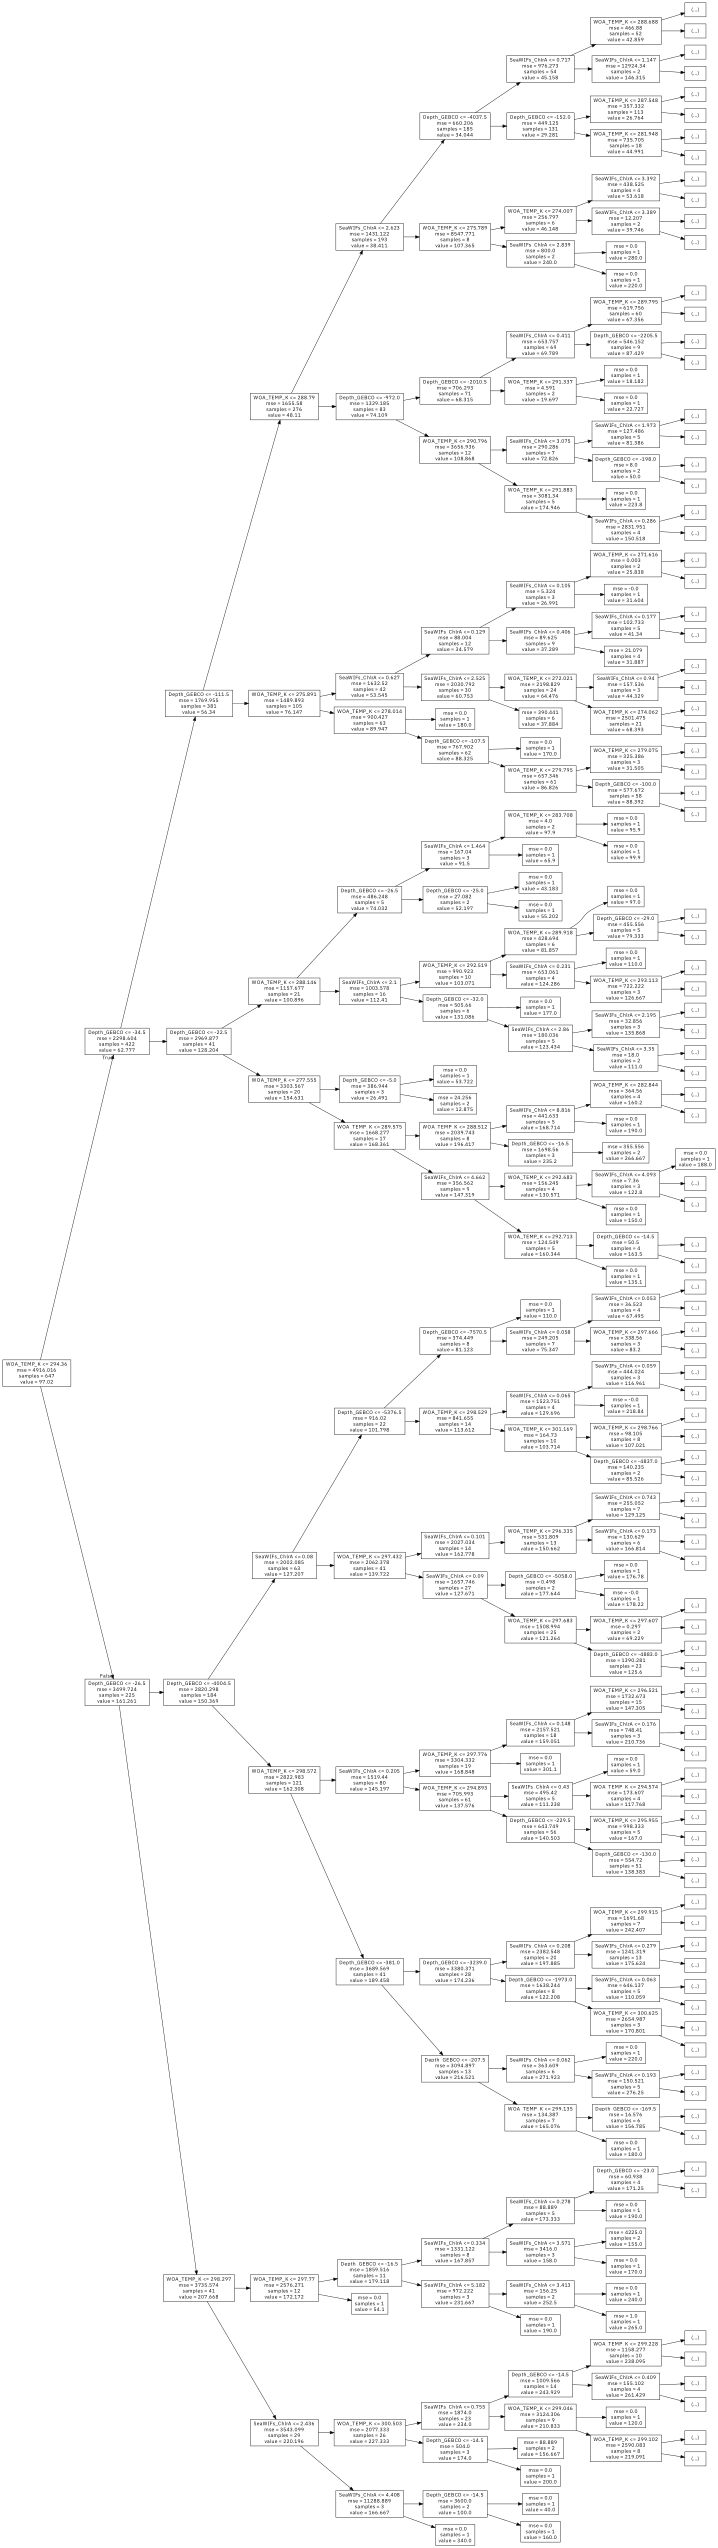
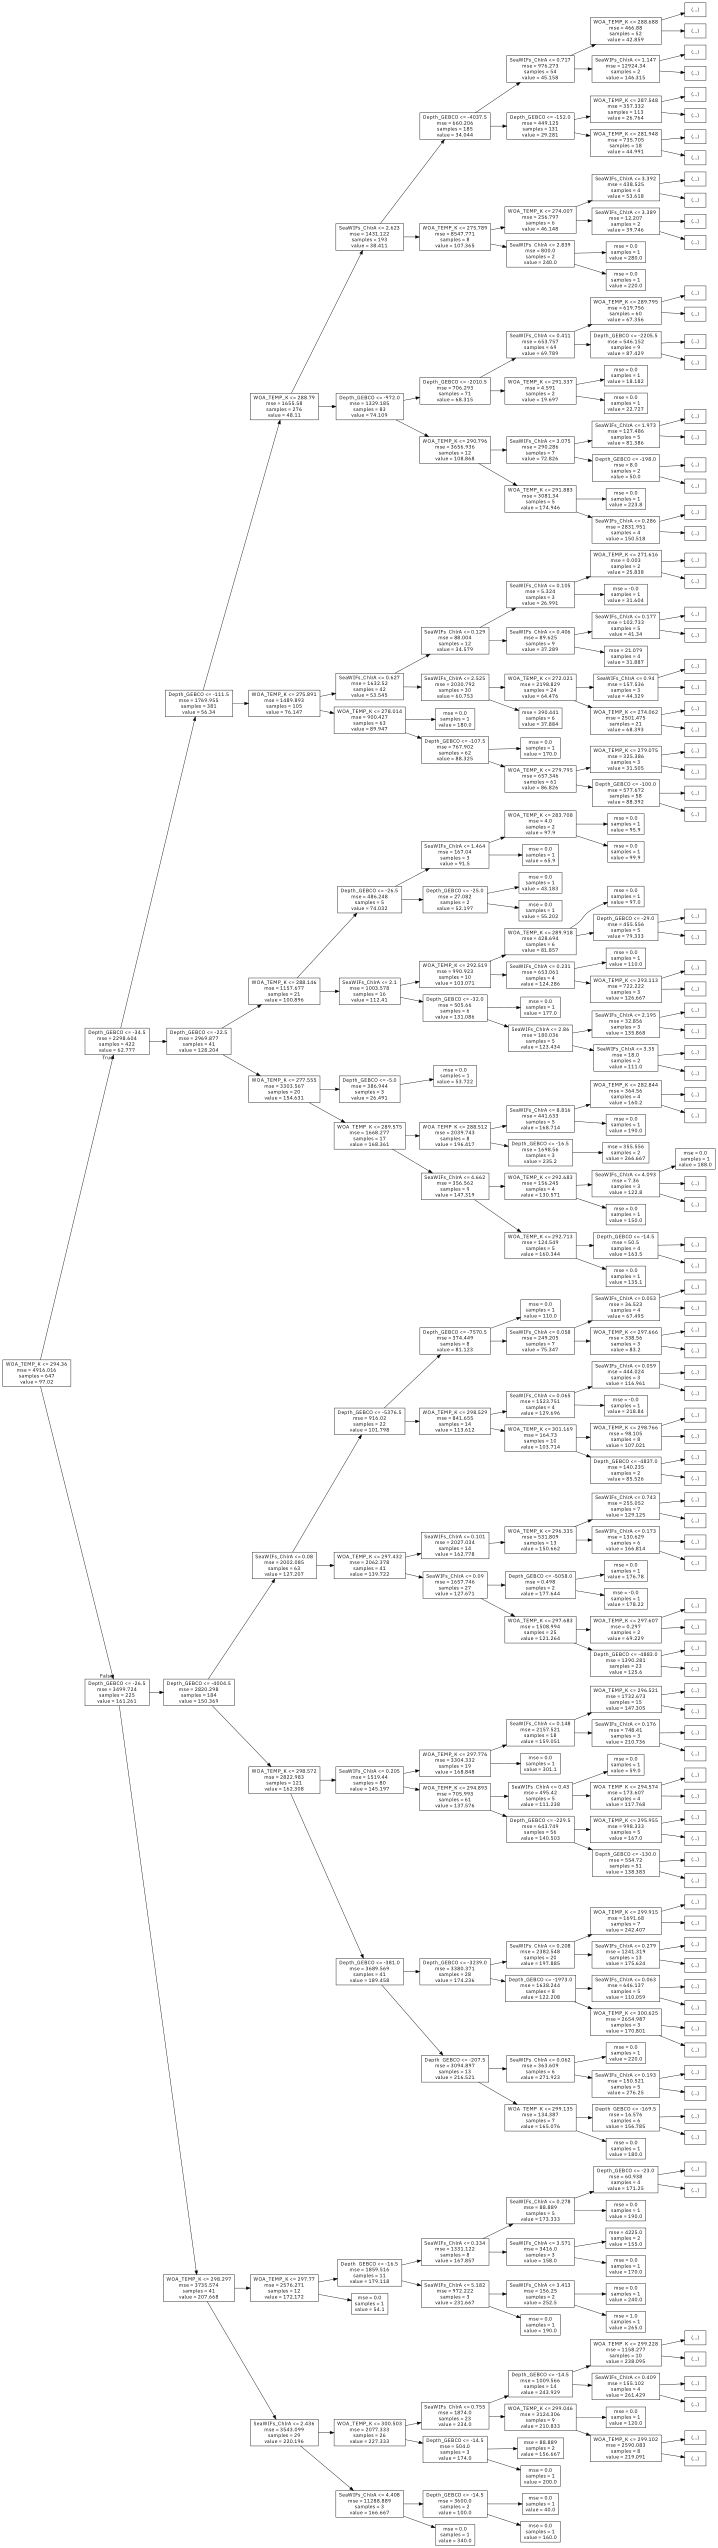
(455, 1104) -> none
